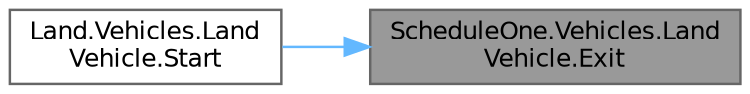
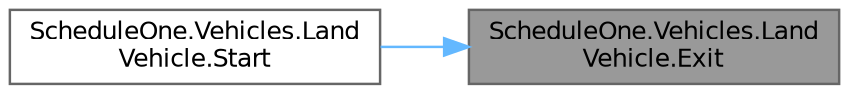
(146, 47) -> (195, 47)
